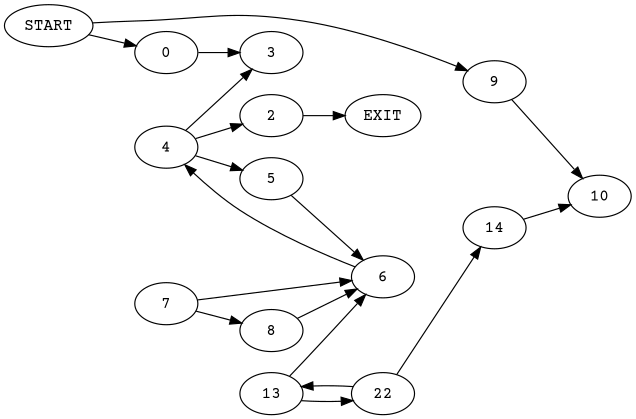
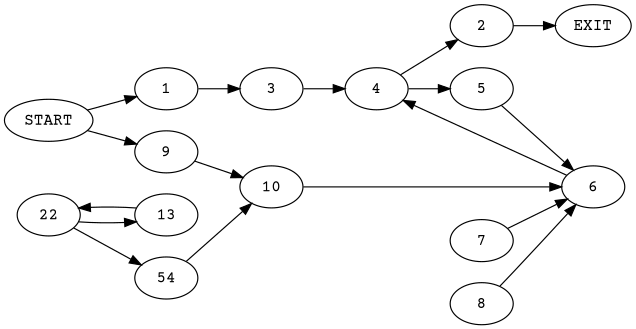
(166, 53) -> (166, 89)
(215, 104) -> (318, 89)
(495, 228) -> (166, 278)
(213, 316) -> none
(324, 340) -> (426, 187)
